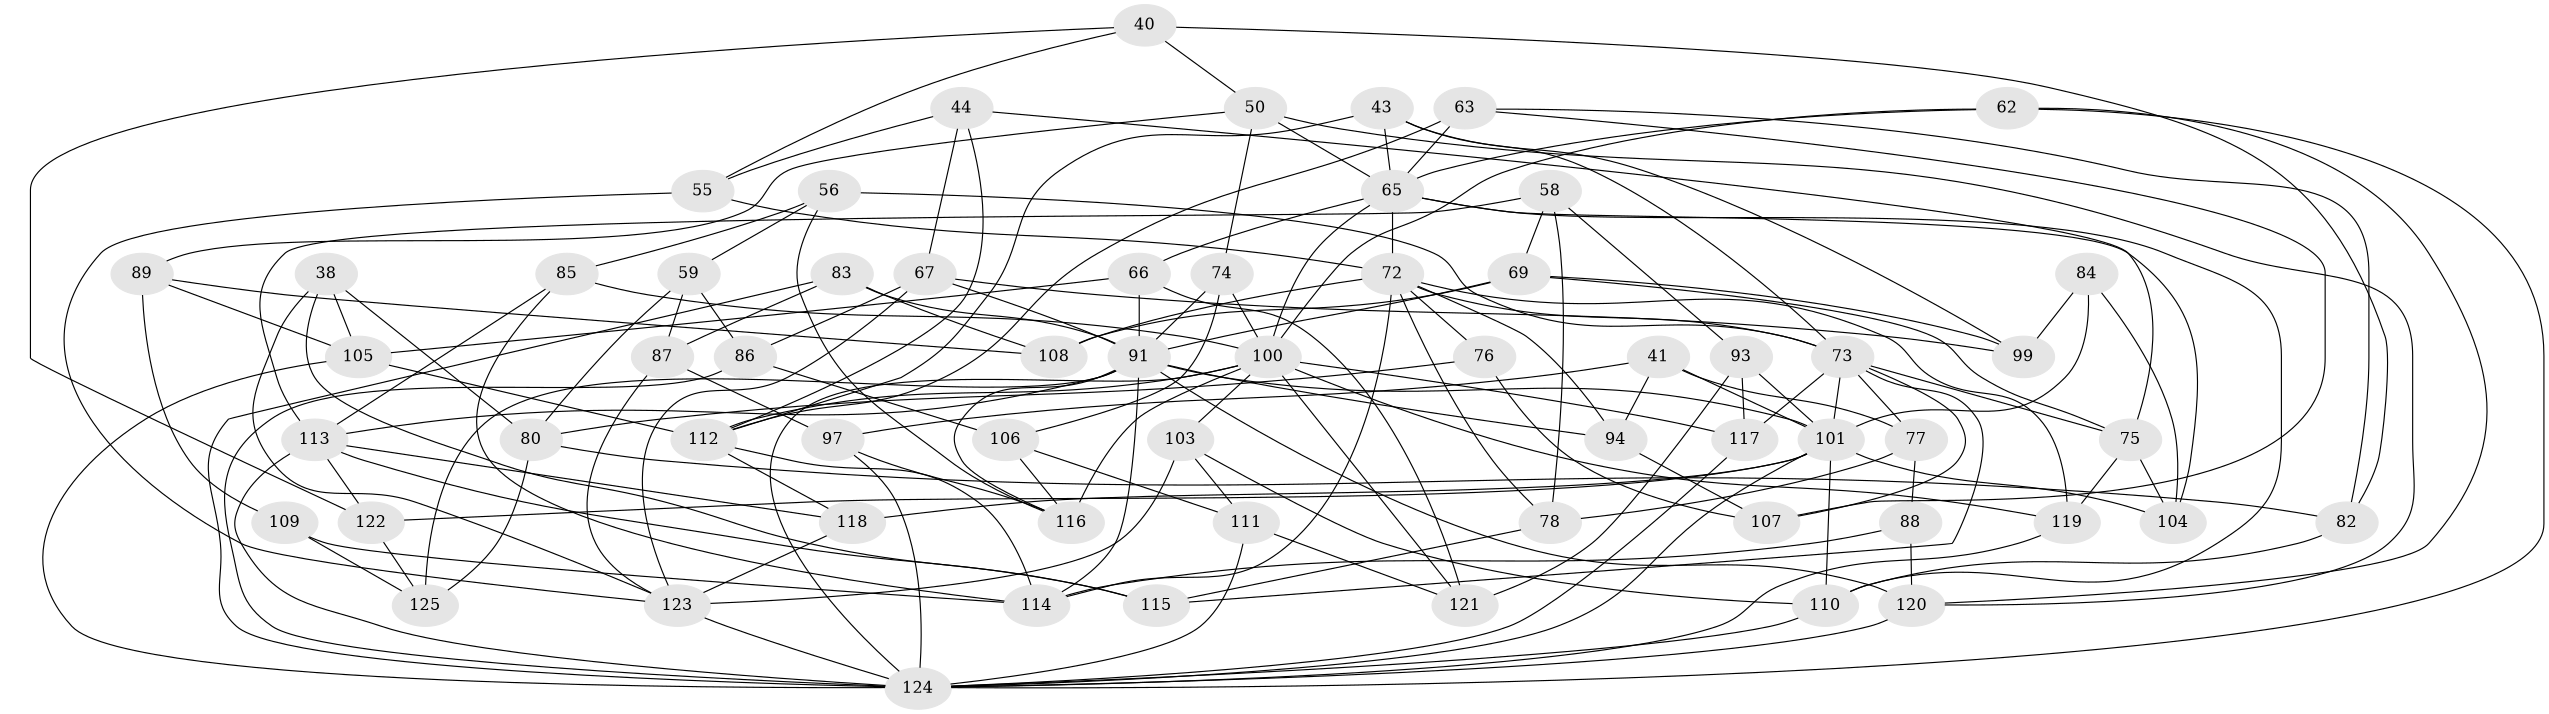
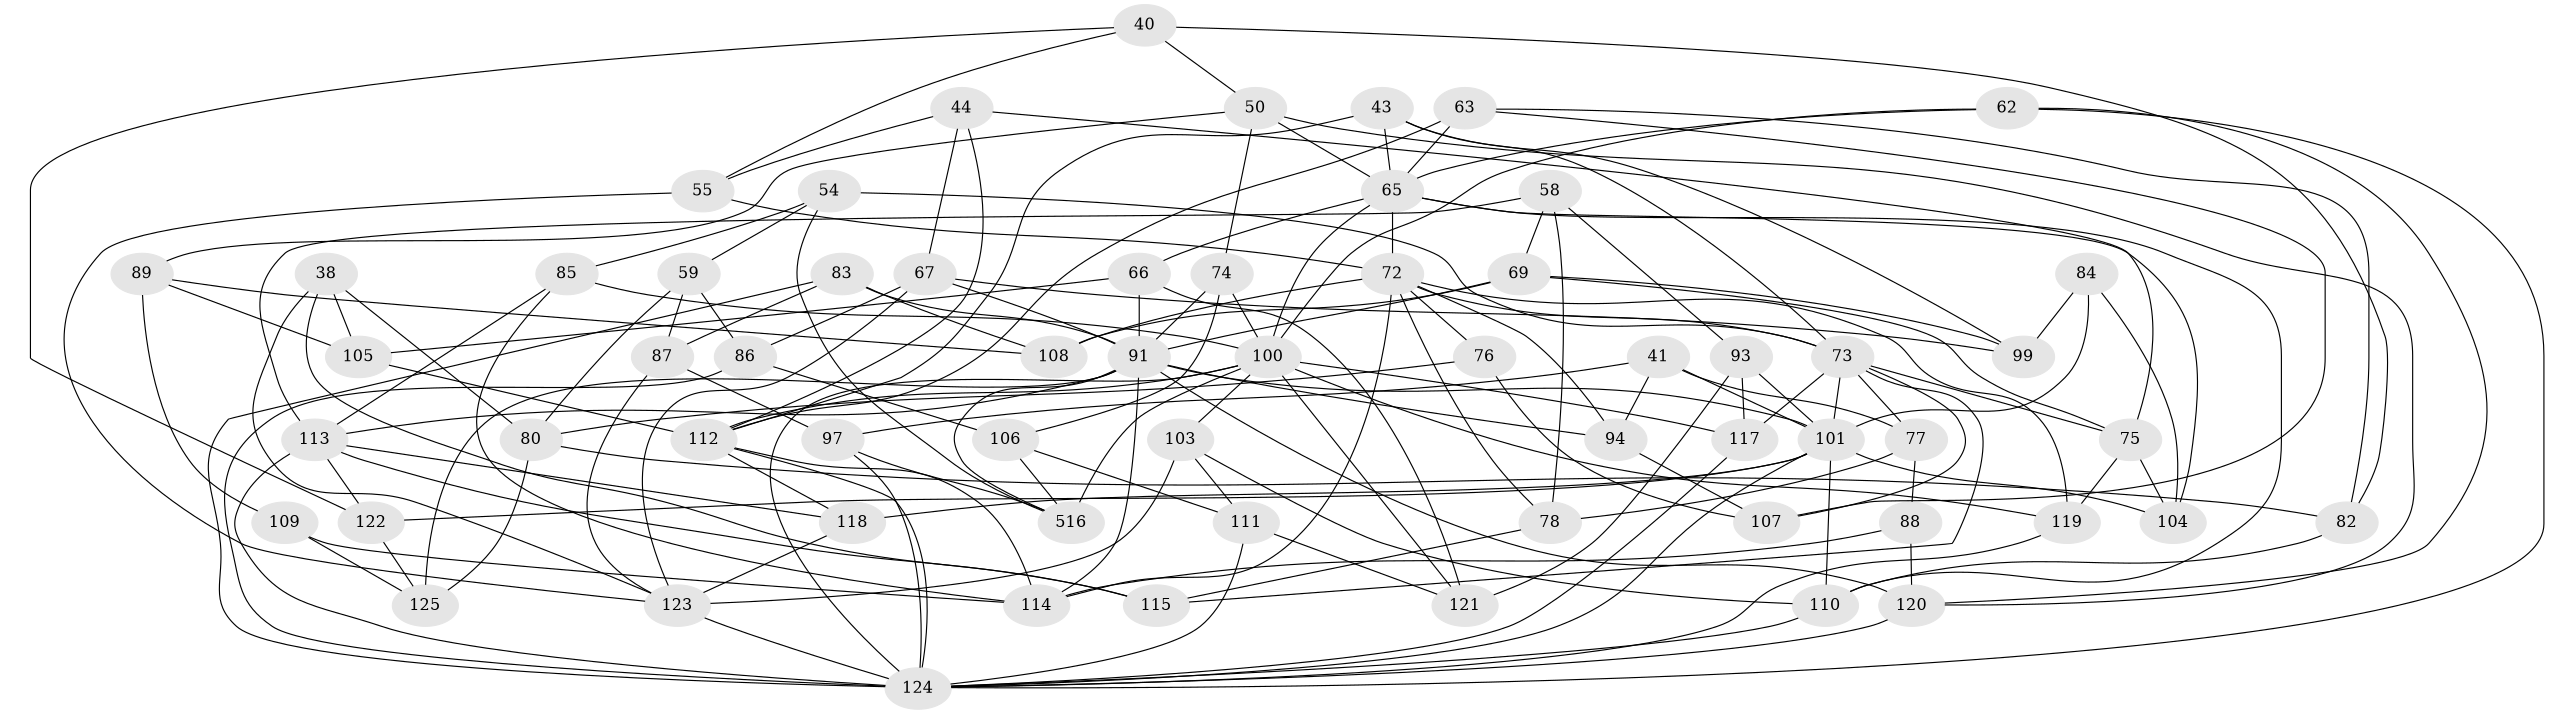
(829, 191) -> (829, 191)
(1071, 523) -> (1071, 523)
(253, 666) -> (874, 490)
